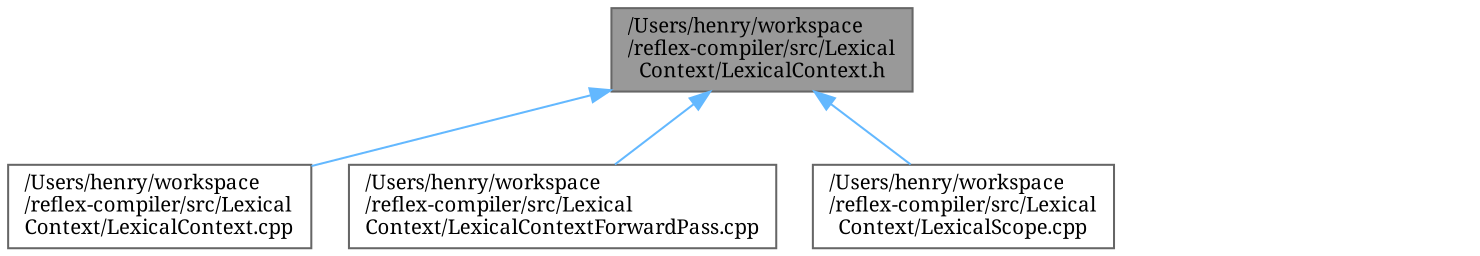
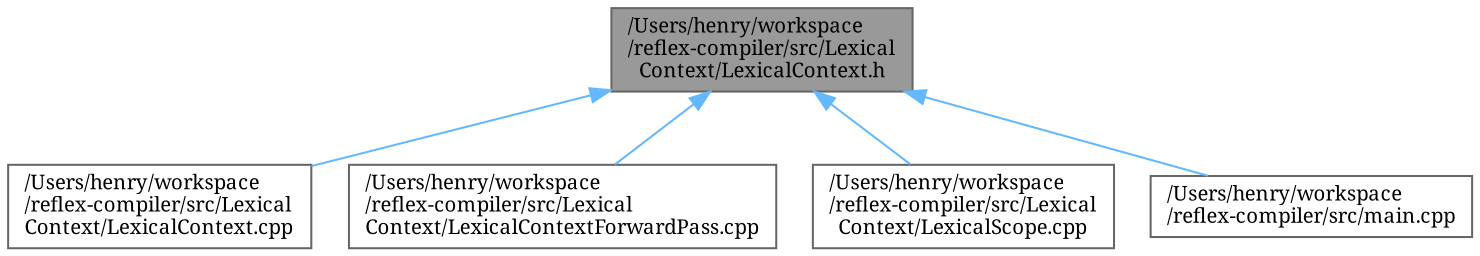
none -> (1311, 207)
